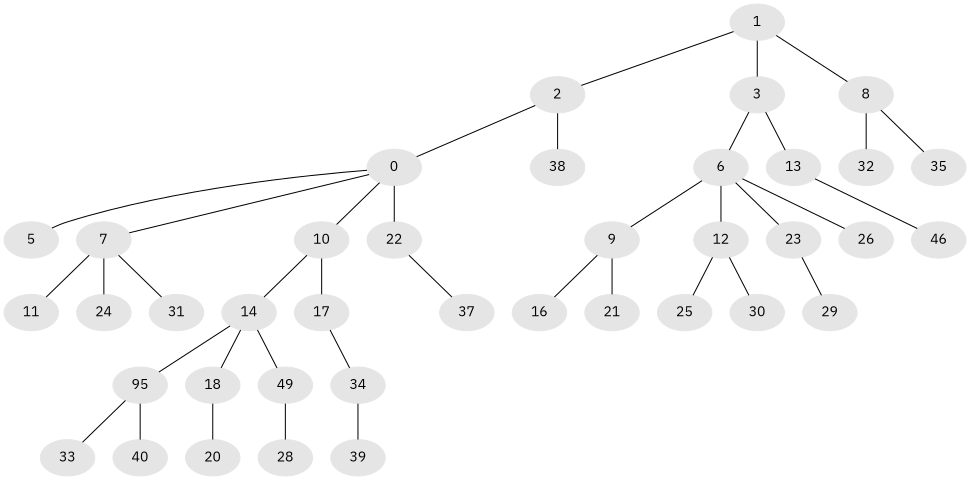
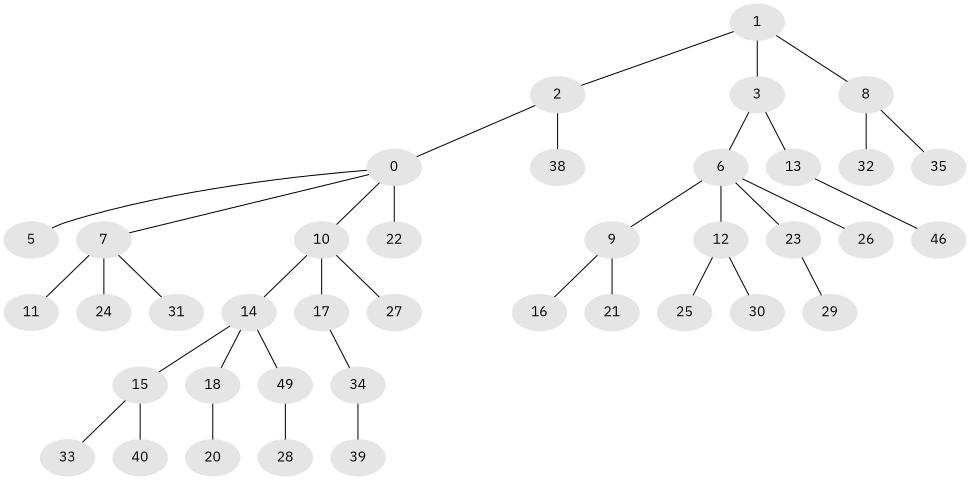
none -> (394, 313)
(467, 313) -> none
(140, 385) -> (140, 385)
